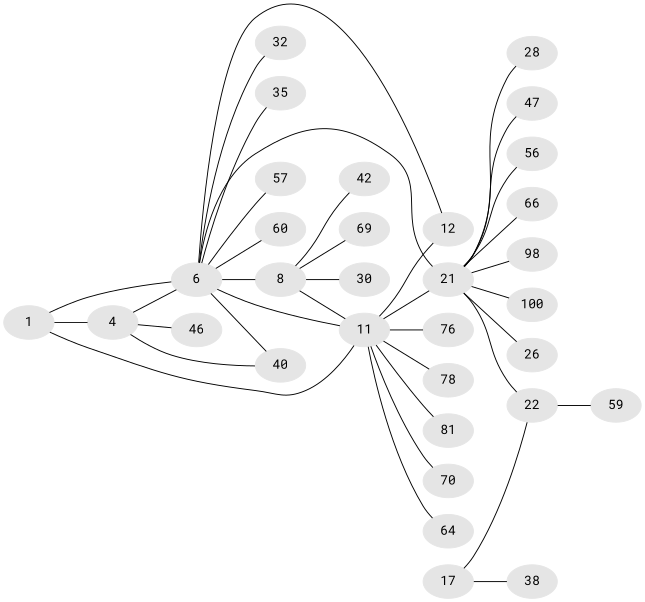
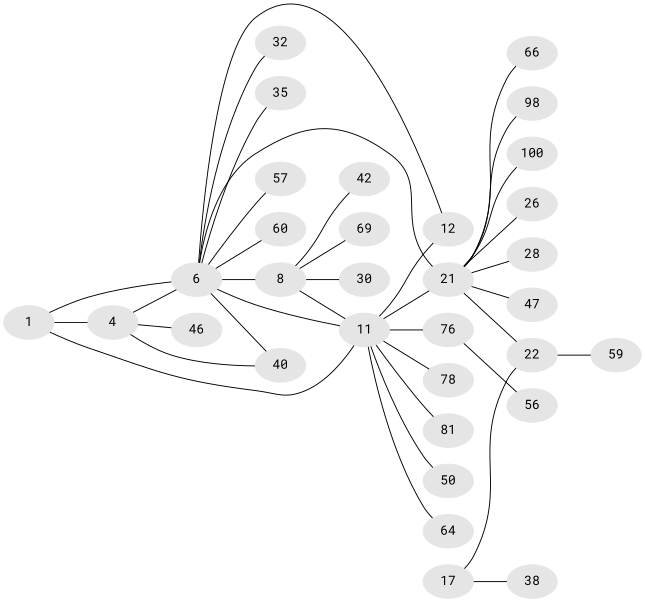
(496, 201) -> (490, 368)
(448, 481) -> (448, 481)
